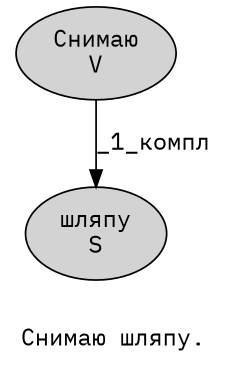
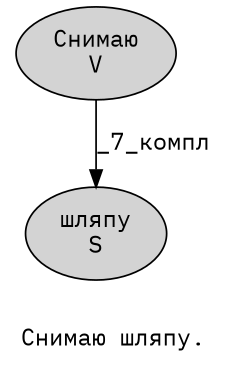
(154, 143) -> (154, 143)
